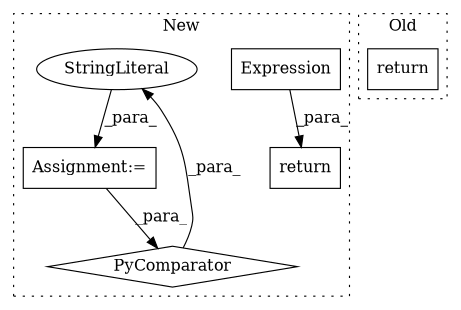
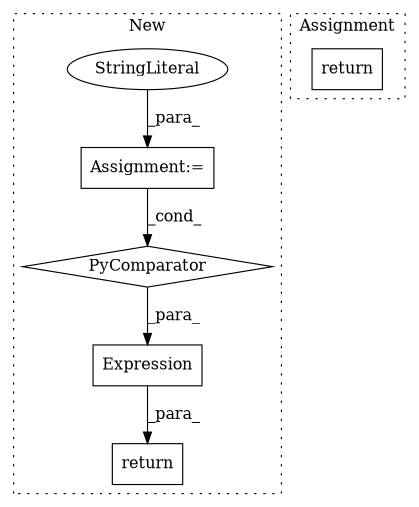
(403, 27) -> (348, 27)
(186, 169) -> (148, 310)
(161, 217) -> (175, 217)
